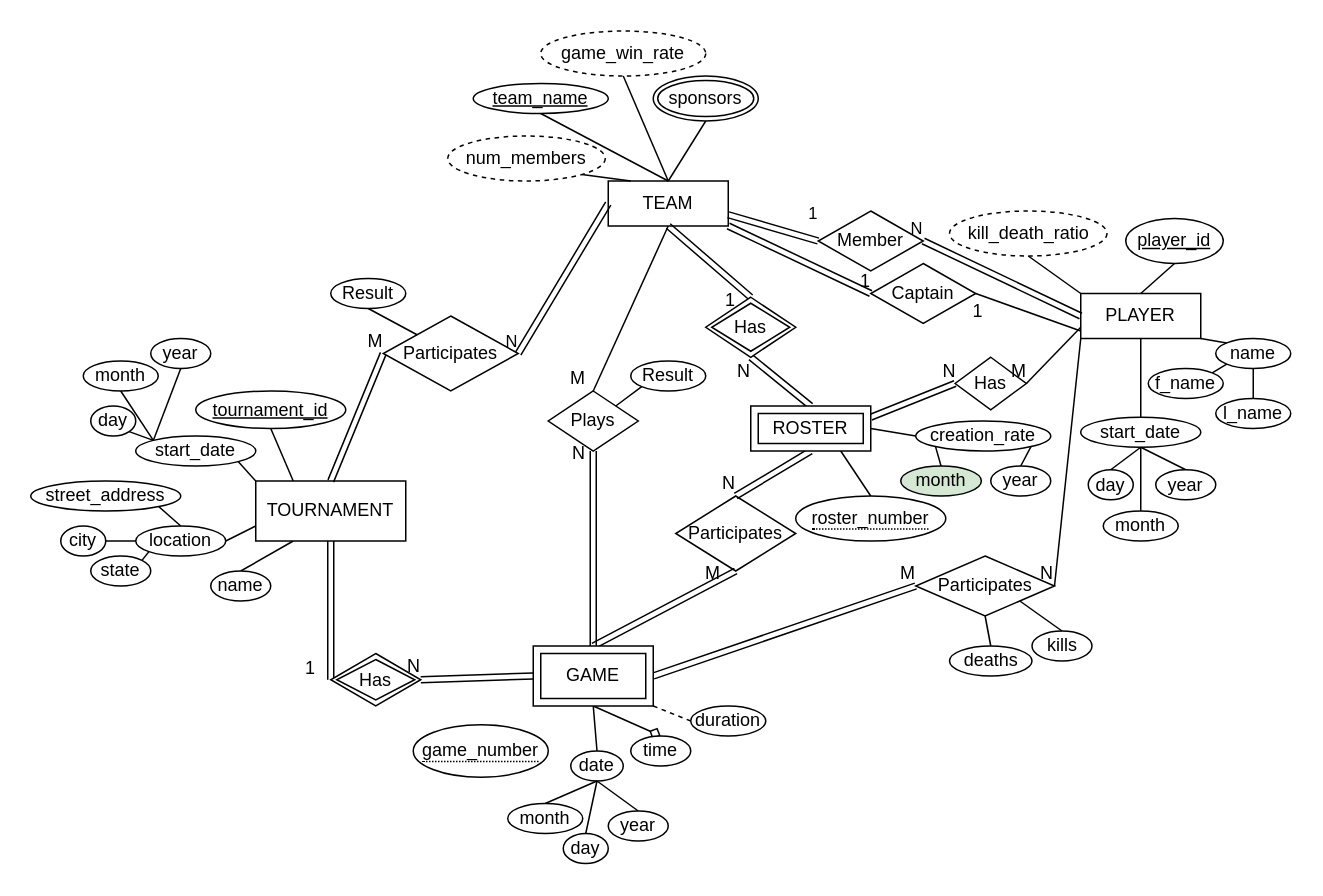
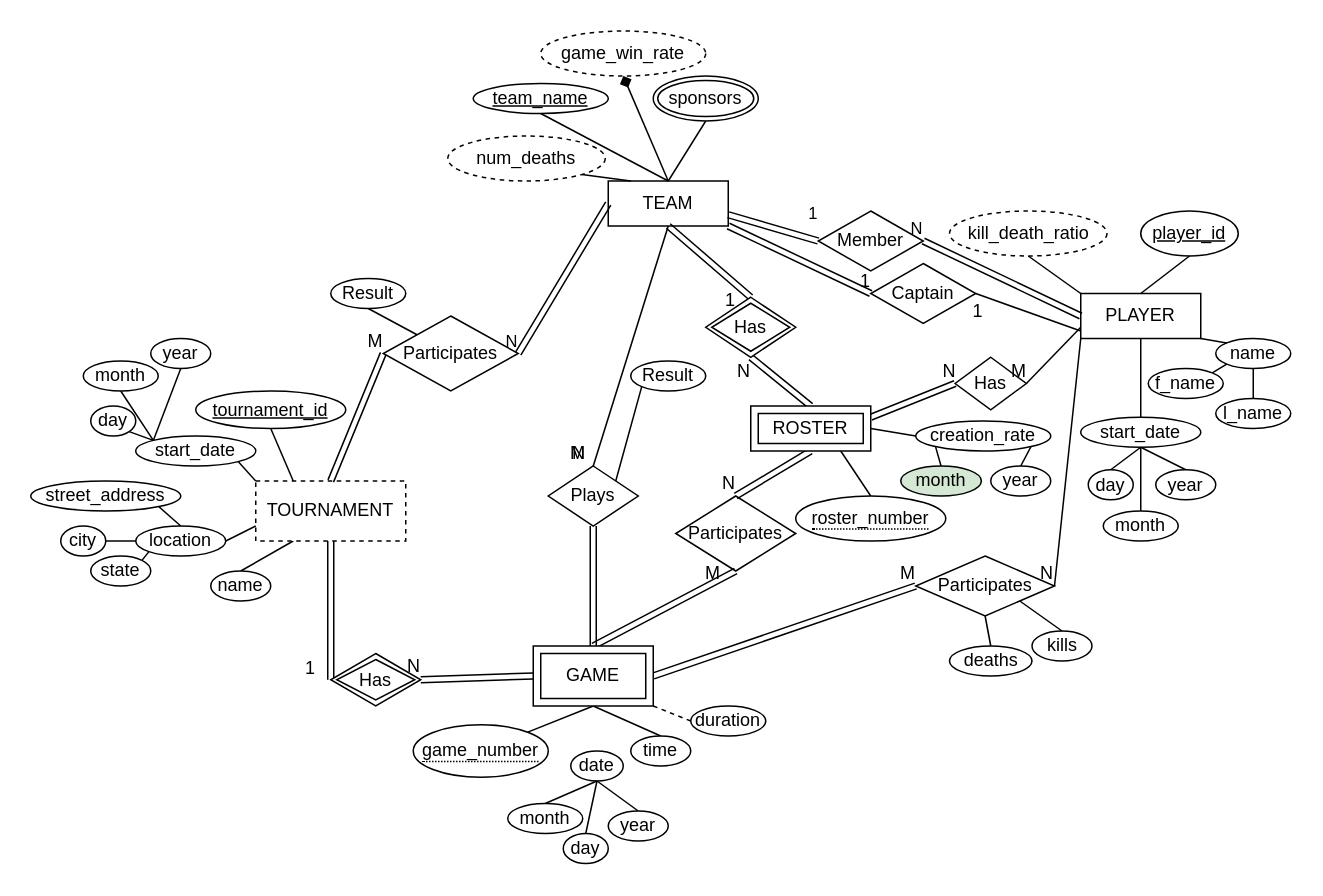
(626, 82) -> (628, 87)
(527, 158) -> (527, 158)
(1175, 241) -> (1190, 233)
(593, 421) -> (593, 496)
(331, 511) -> (331, 511)
(595, 729) -> (561, 719)
(649, 731) -> (654, 733)
